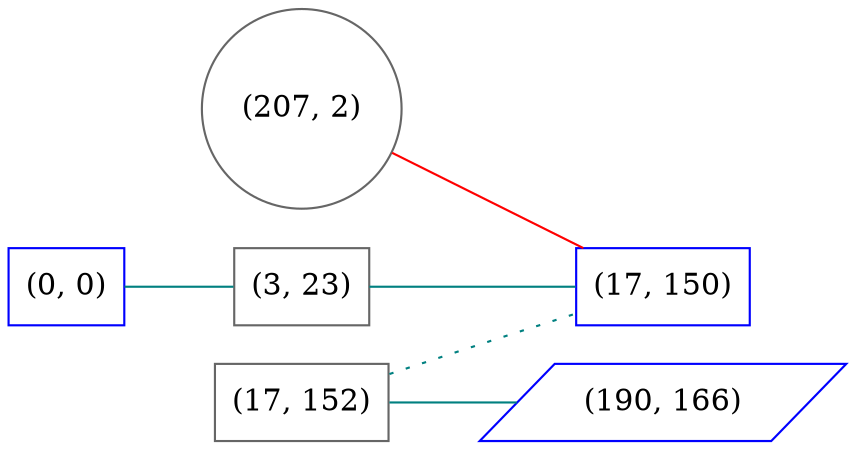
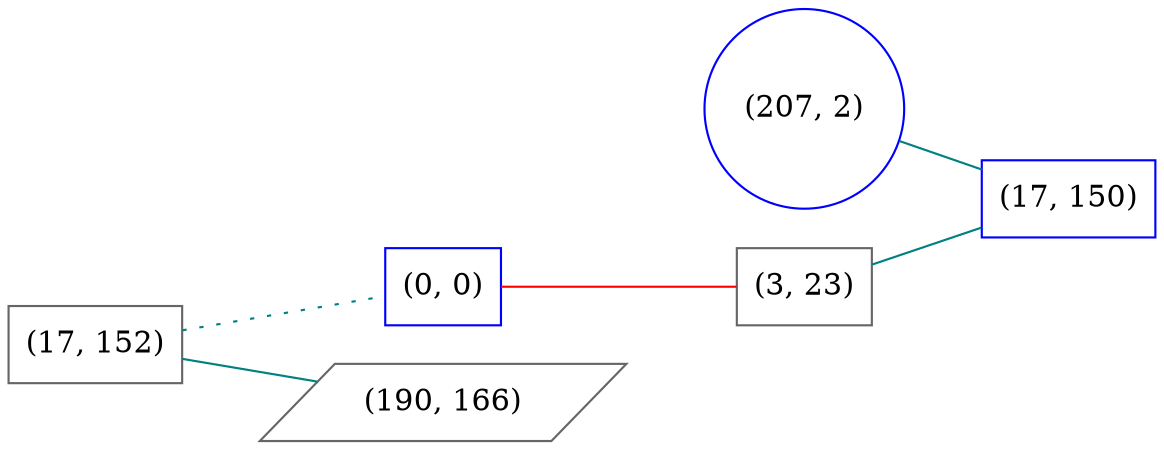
(302, 109) -> (804, 109)
(488, 200) -> (941, 155)
(179, 287) -> (619, 287)
(482, 344) -> (284, 313)
(663, 402) -> (443, 402)
